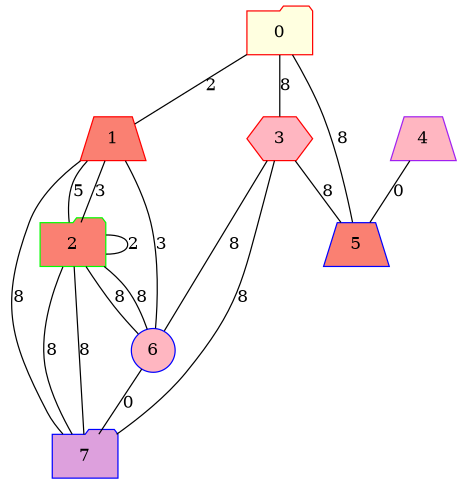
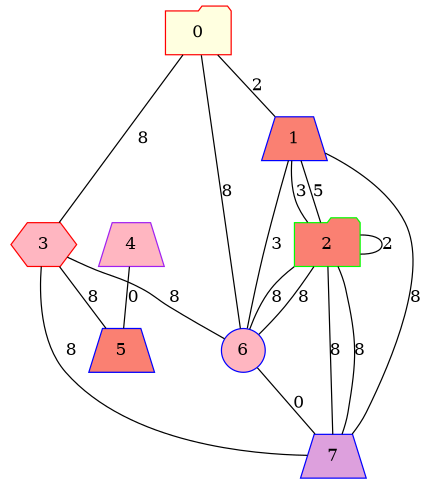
(330, 136) -> (221, 192)
(113, 139) -> (294, 139)
(85, 456) -> (333, 456)
